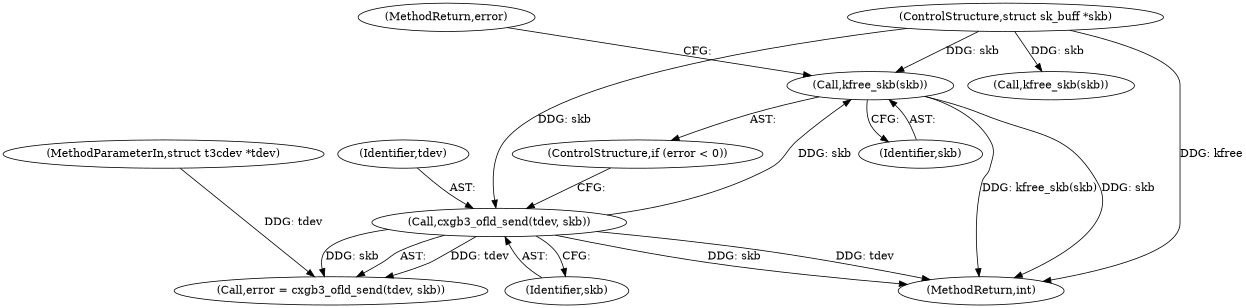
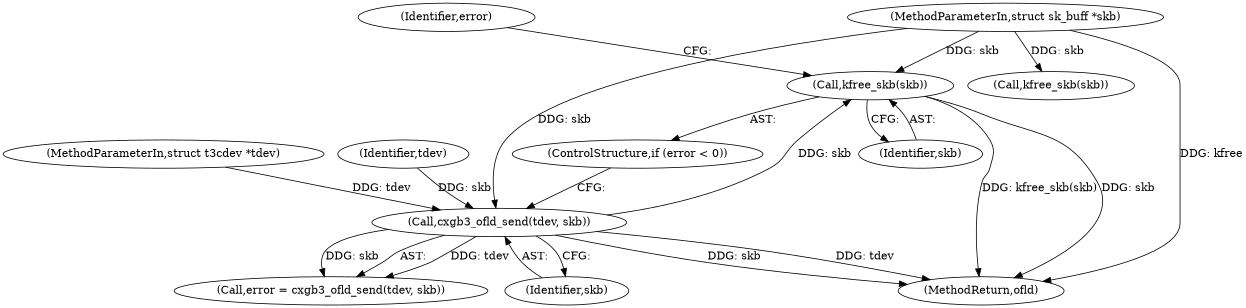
(447, 17) -> (447, 17)
(1006, 17) -> (1006, 17)
(465, 188) -> (465, 188)
(244, 220) -> (329, 188)
(981, 291) -> (981, 291)
